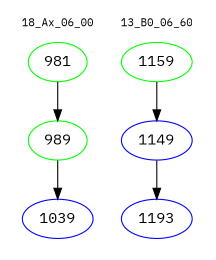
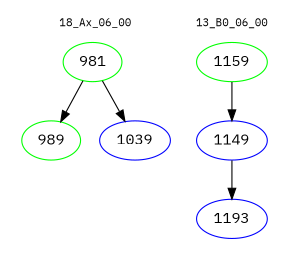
(157, 23) -> (232, 23)
(58, 174) -> (111, 96)
